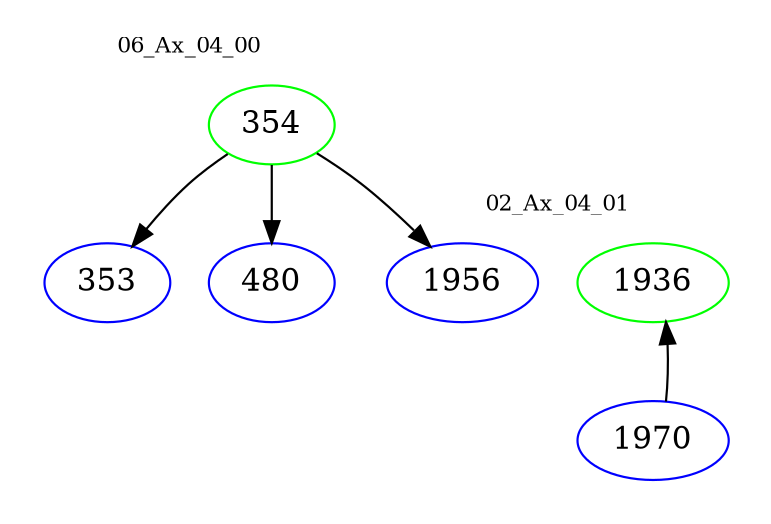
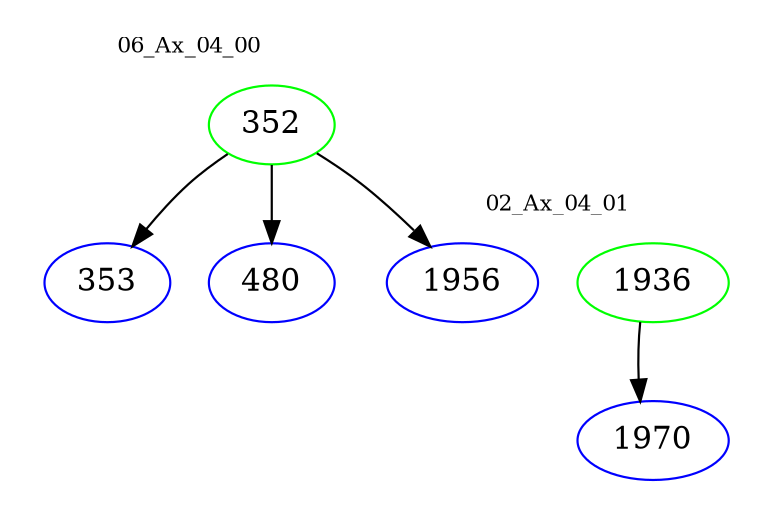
(272, 125) -> (272, 125)
(668, 373) -> (638, 351)
